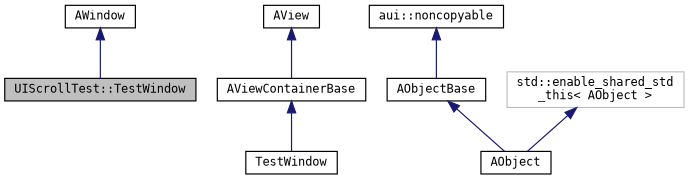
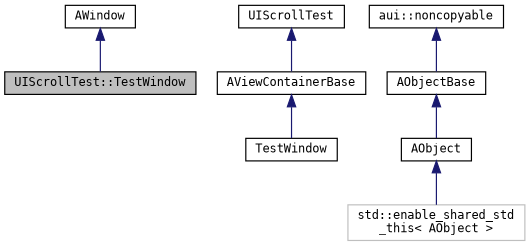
(292, 17) -> (292, 17)
(548, 133) -> (436, 189)
